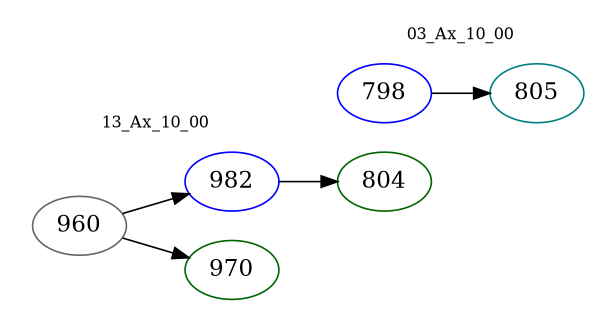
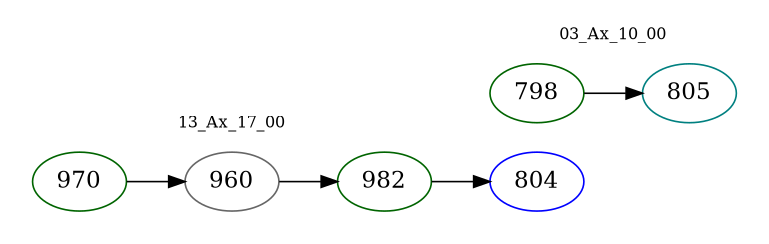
(384, 93) -> (537, 93)
(156, 124) -> (232, 124)
(232, 182) -> (384, 182)
(384, 182) -> (537, 182)
(148, 246) -> (148, 182)
